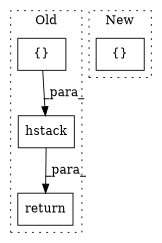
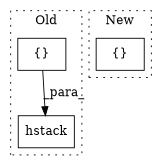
(45, 209) -> none
